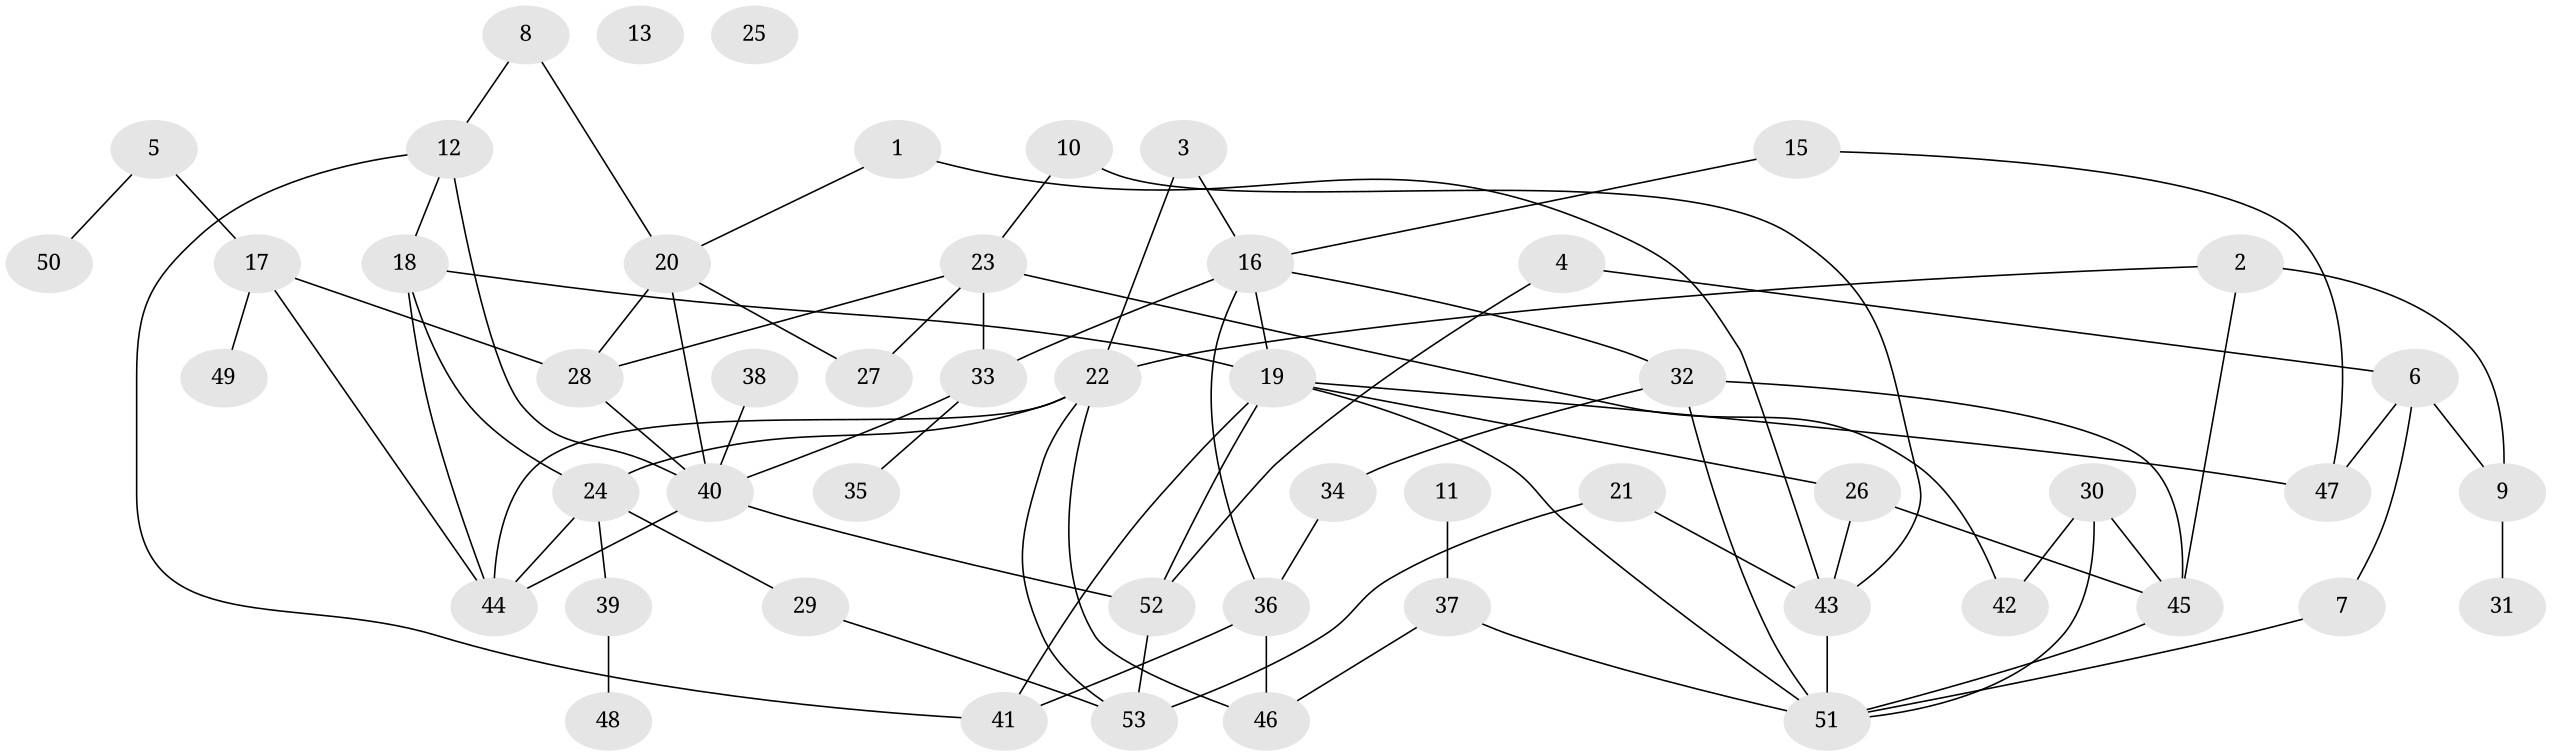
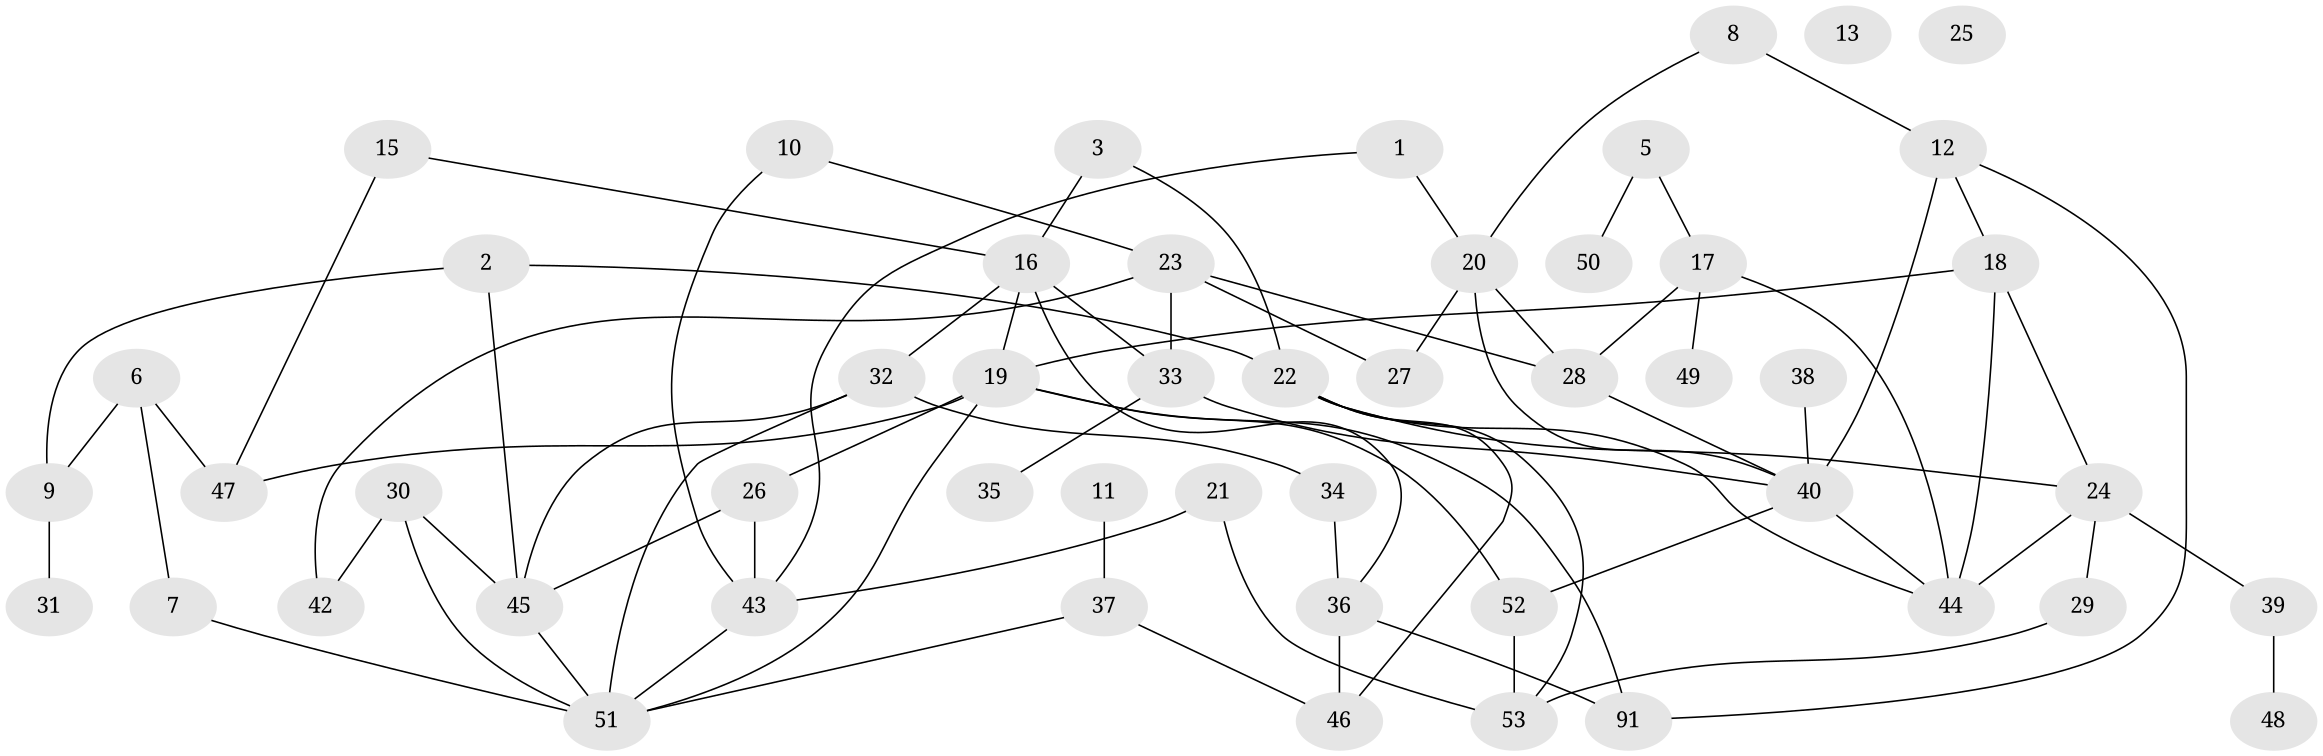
(1562, 264) -> none
(1004, 721) -> (1629, 721)
